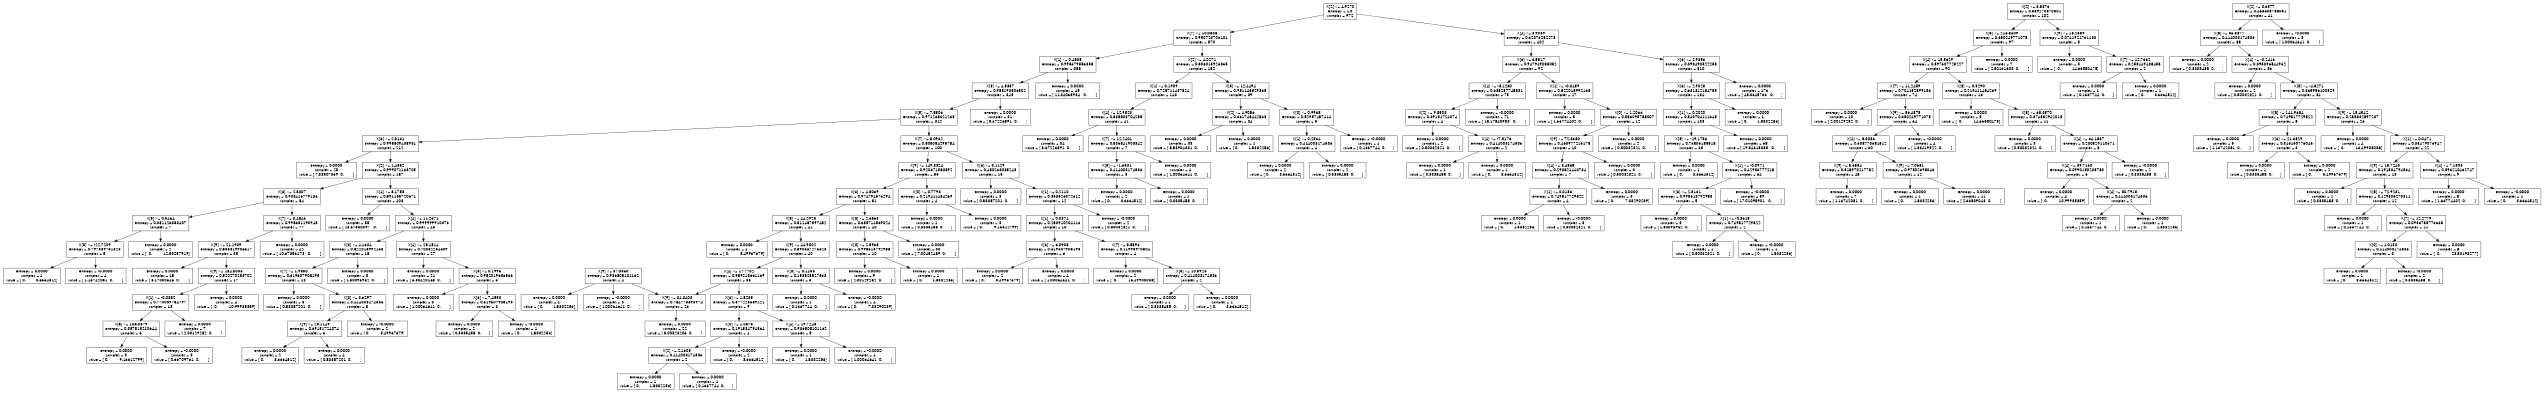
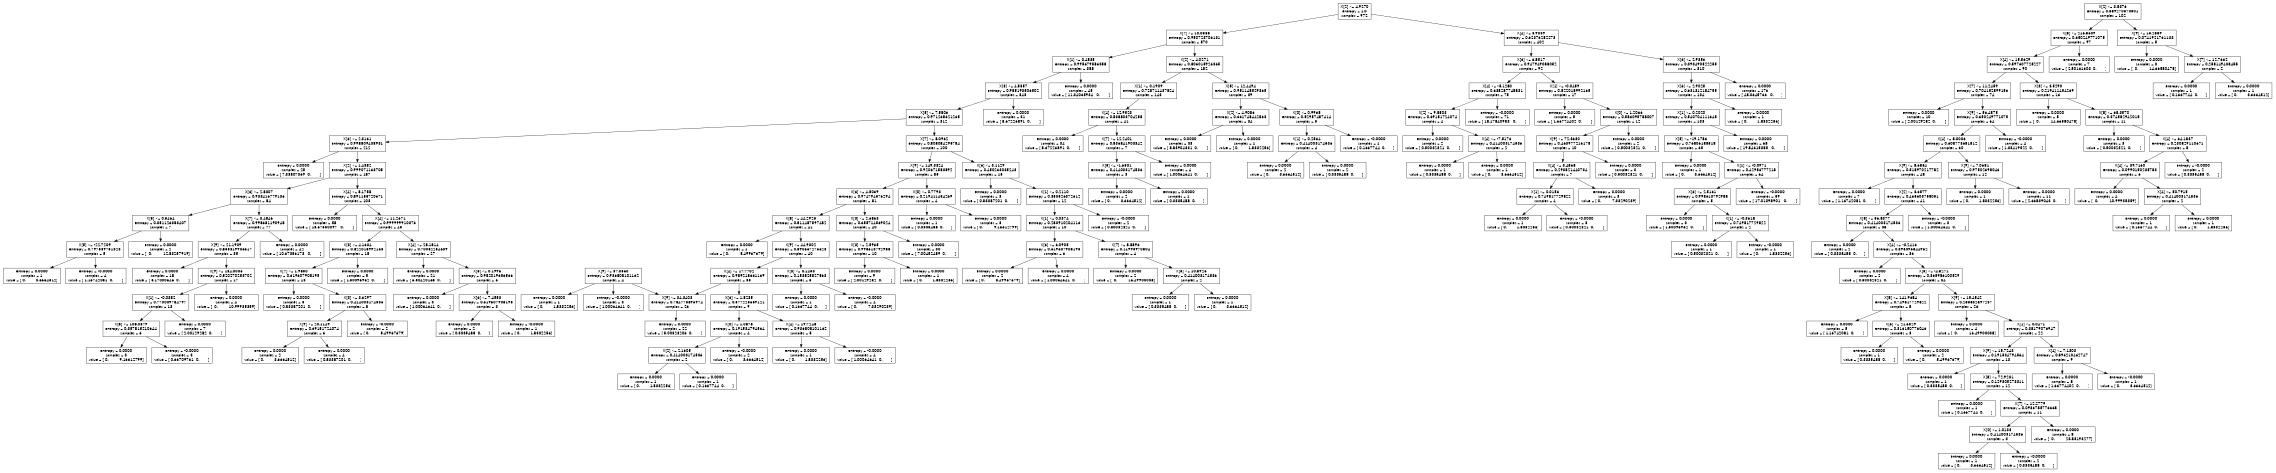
none -> (1913, 182)
